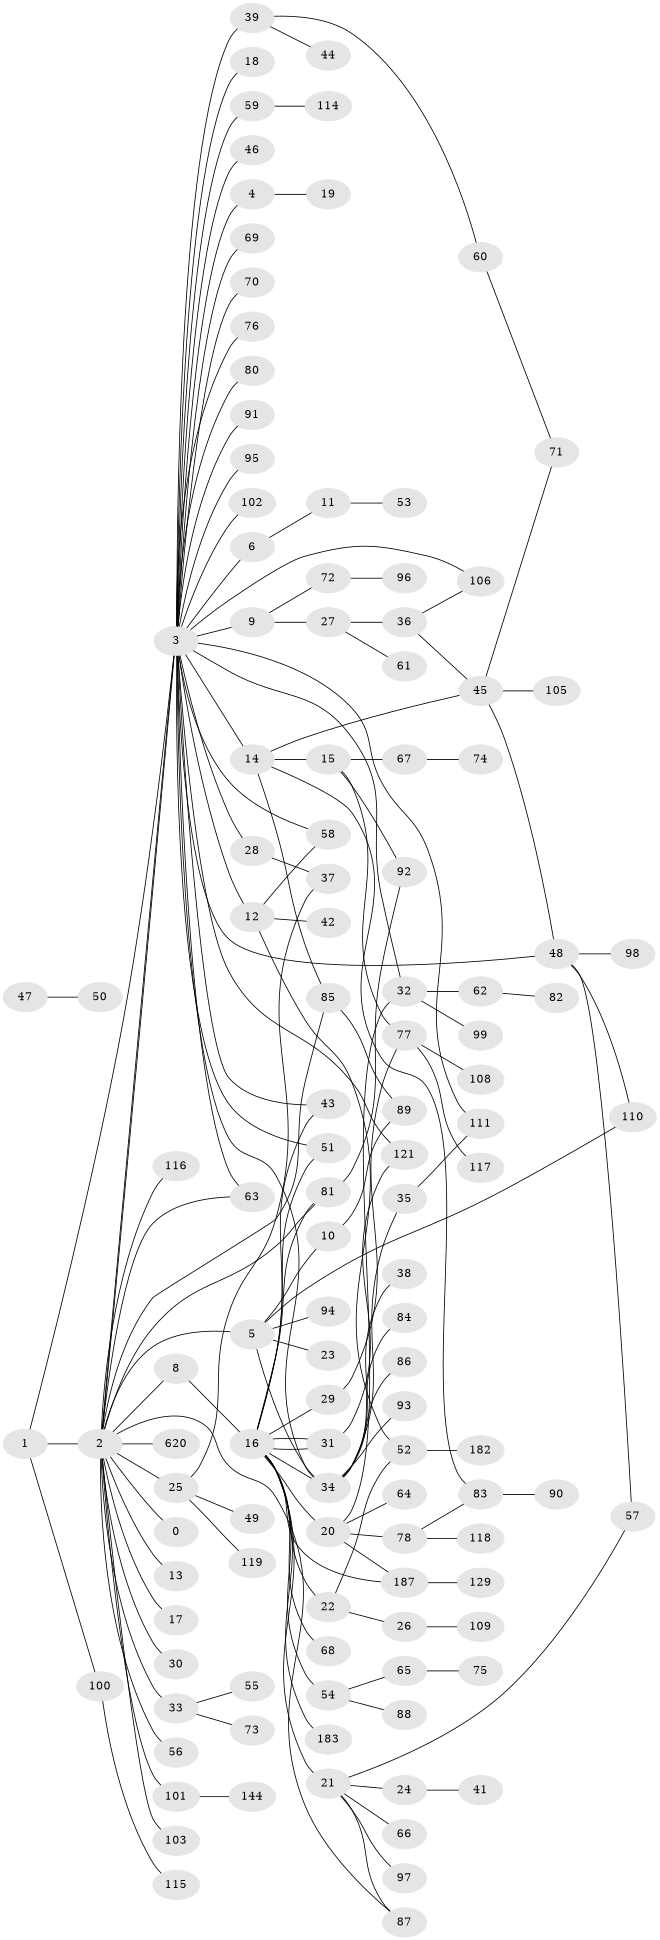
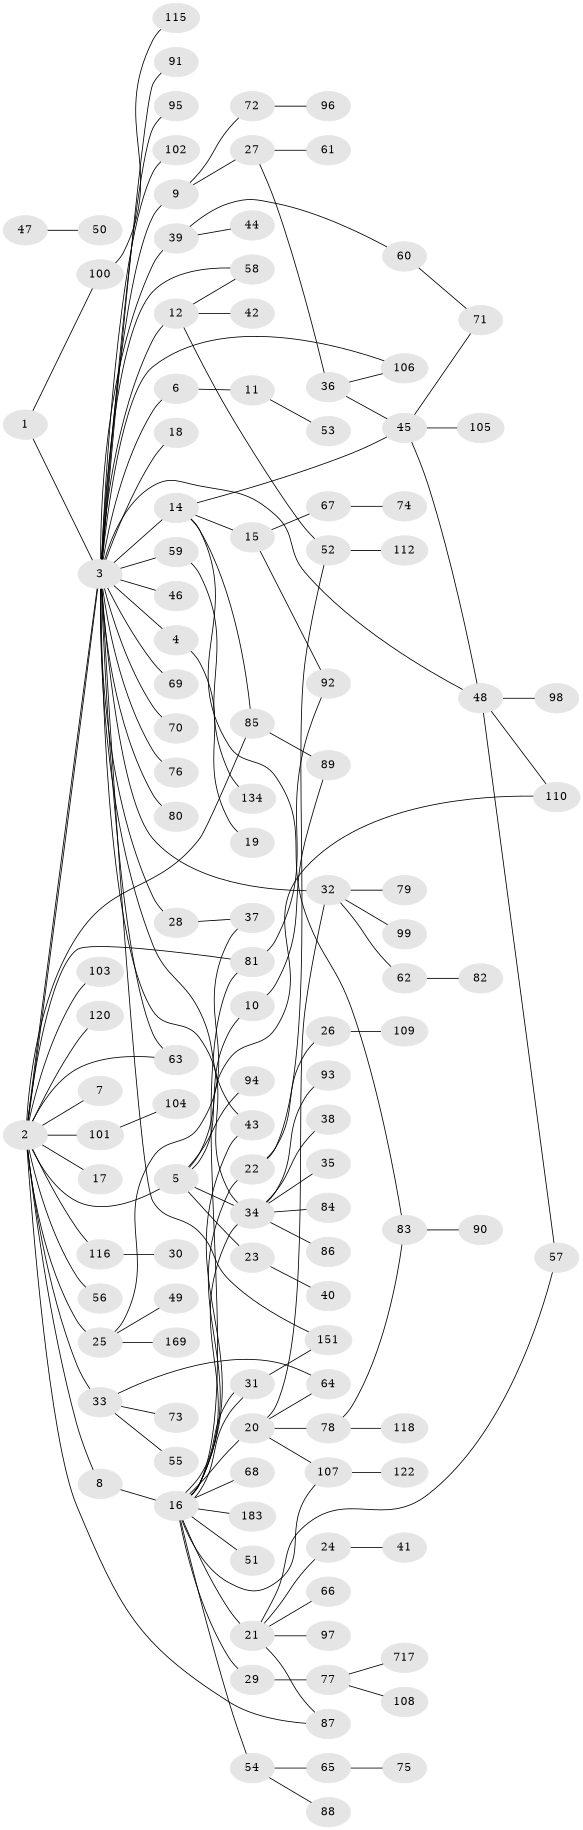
(328, 106) -> (252, 799)
none -> (405, 890)
(365, 898) -> none
(187, 928) -> none
(481, 1124) -> none
(405, 1155) -> (328, 1340)
(481, 1168) -> (405, 1658)
none -> (328, 1296)
none -> (208, 1363)
(63, 1444) -> none
(176, 1444) -> (100, 1016)
(481, 1450) -> (405, 550)
(176, 1532) -> (100, 1091)
(120, 1560) -> (143, 1254)
(252, 1563) -> (176, 1343)
(176, 1576) -> none
(405, 1583) -> (328, 1472)
(481, 1583) -> (405, 1472)
(252, 1797) -> (176, 1104)
